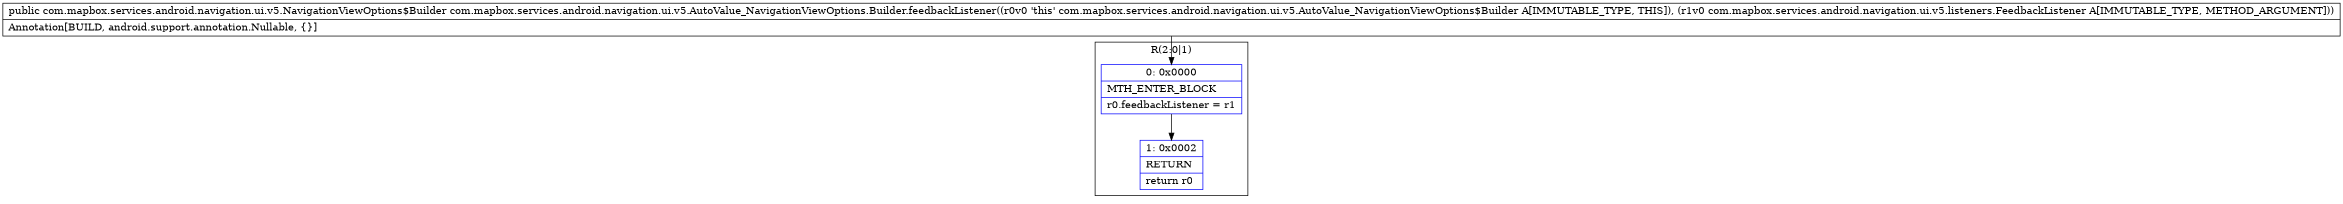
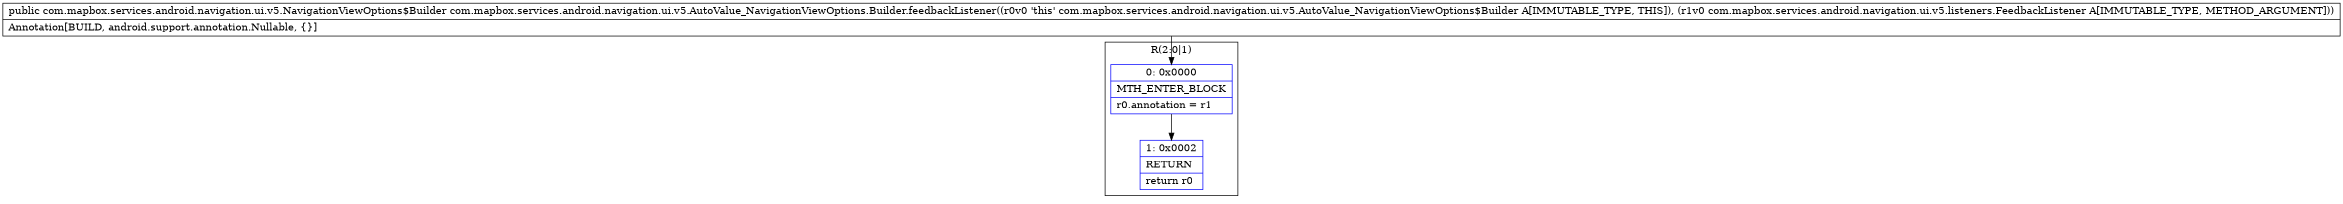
(1171, 105) -> (1164, 105)
